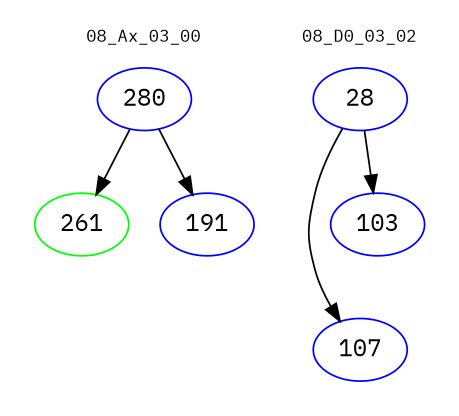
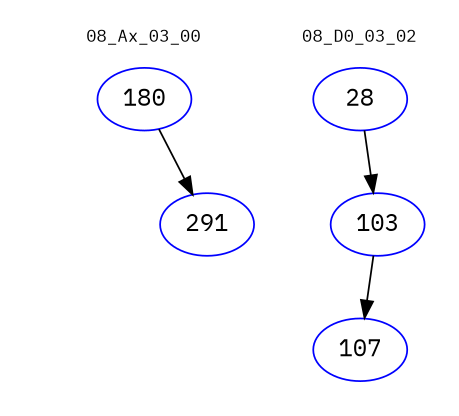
(144, 99) -> (144, 99)
(310, 216) -> (370, 278)
(82, 224) -> none
(207, 224) -> (207, 224)
